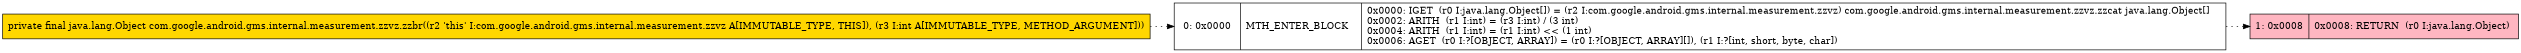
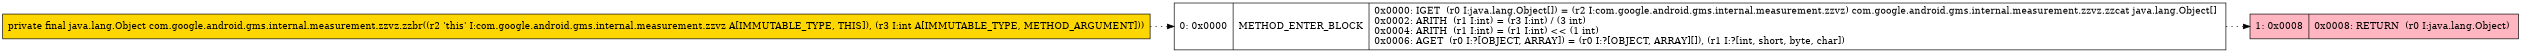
(1297, 26) -> (1301, 26)
